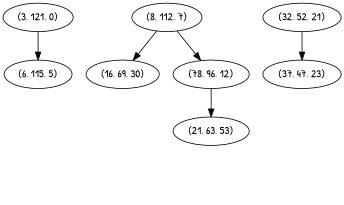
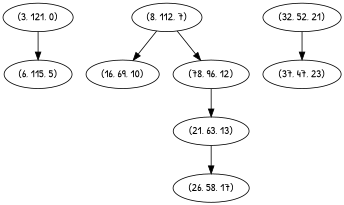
(123, 74) -> (123, 74)
(211, 131) -> (211, 131)
none -> (211, 188)
